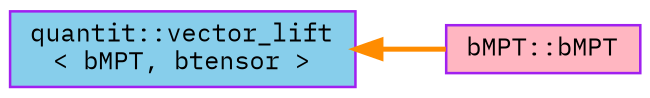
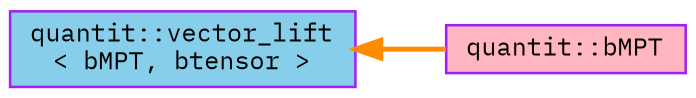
(543, 49) -> (566, 49)
